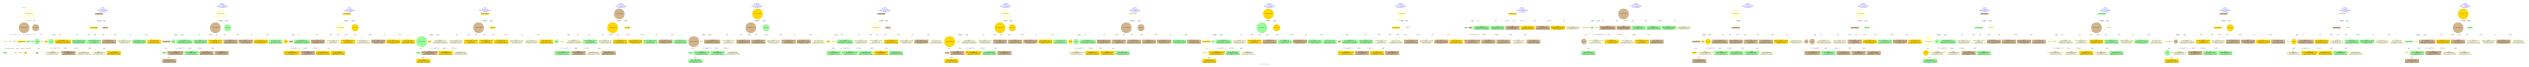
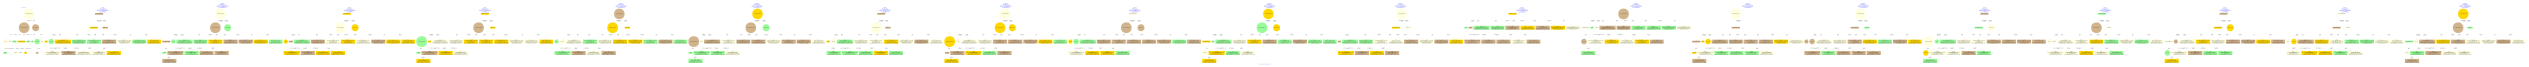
(14, 42) -> (14, 42)
